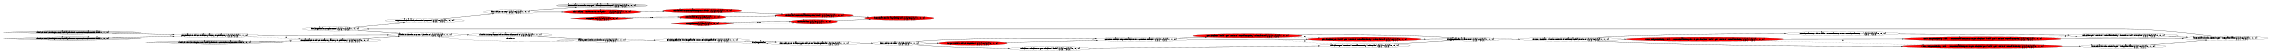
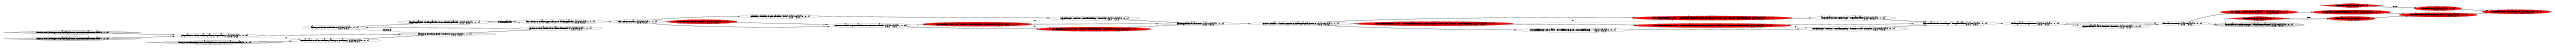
(379, 32) -> (2111, 23)
(425, 35) -> (445, 34)
(602, 40) -> (335, 28)
